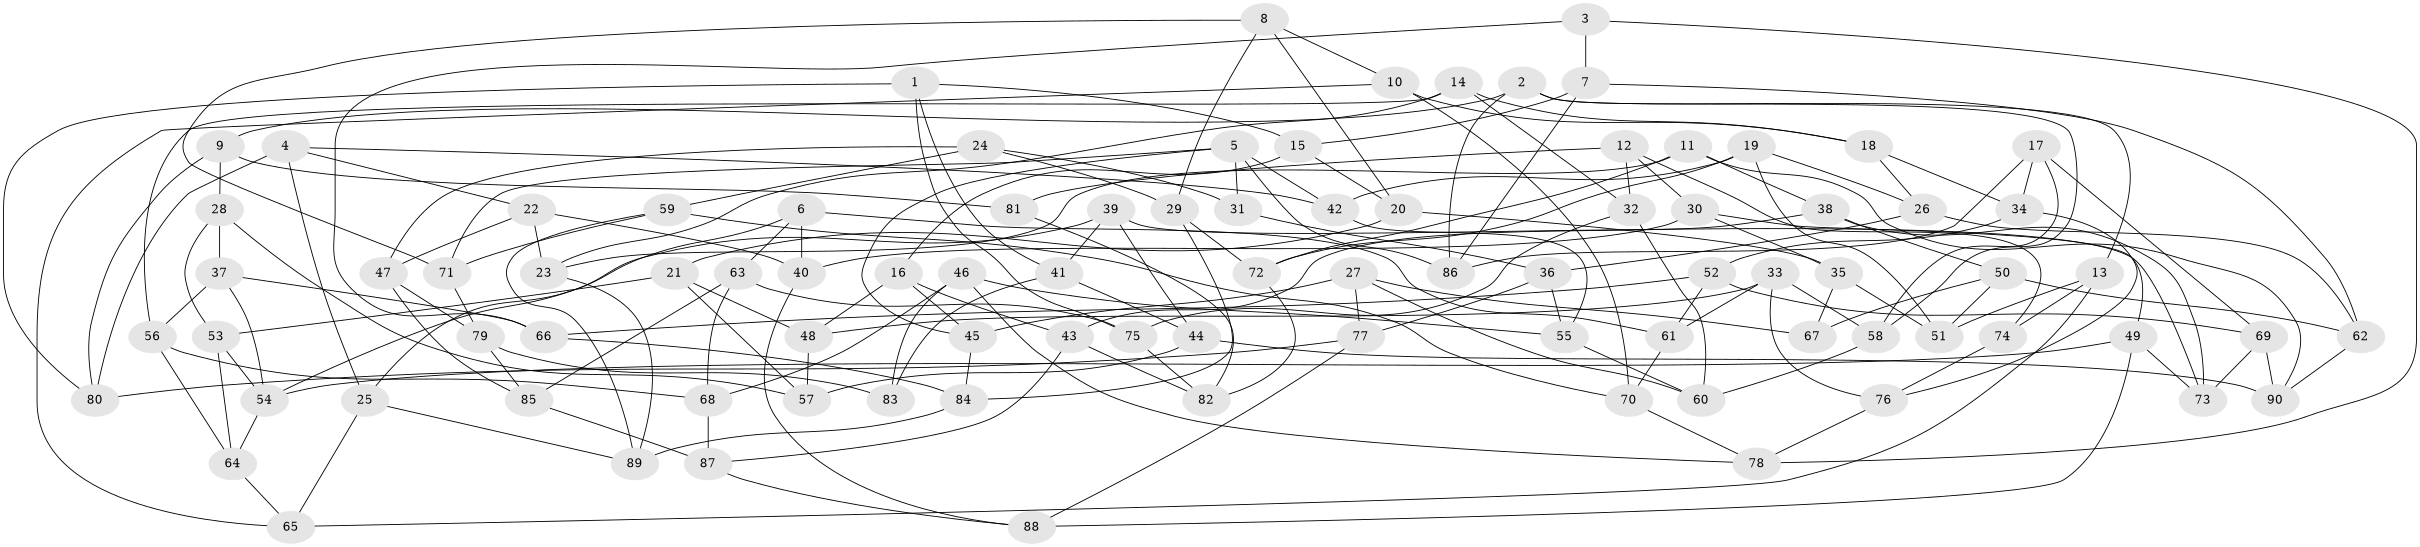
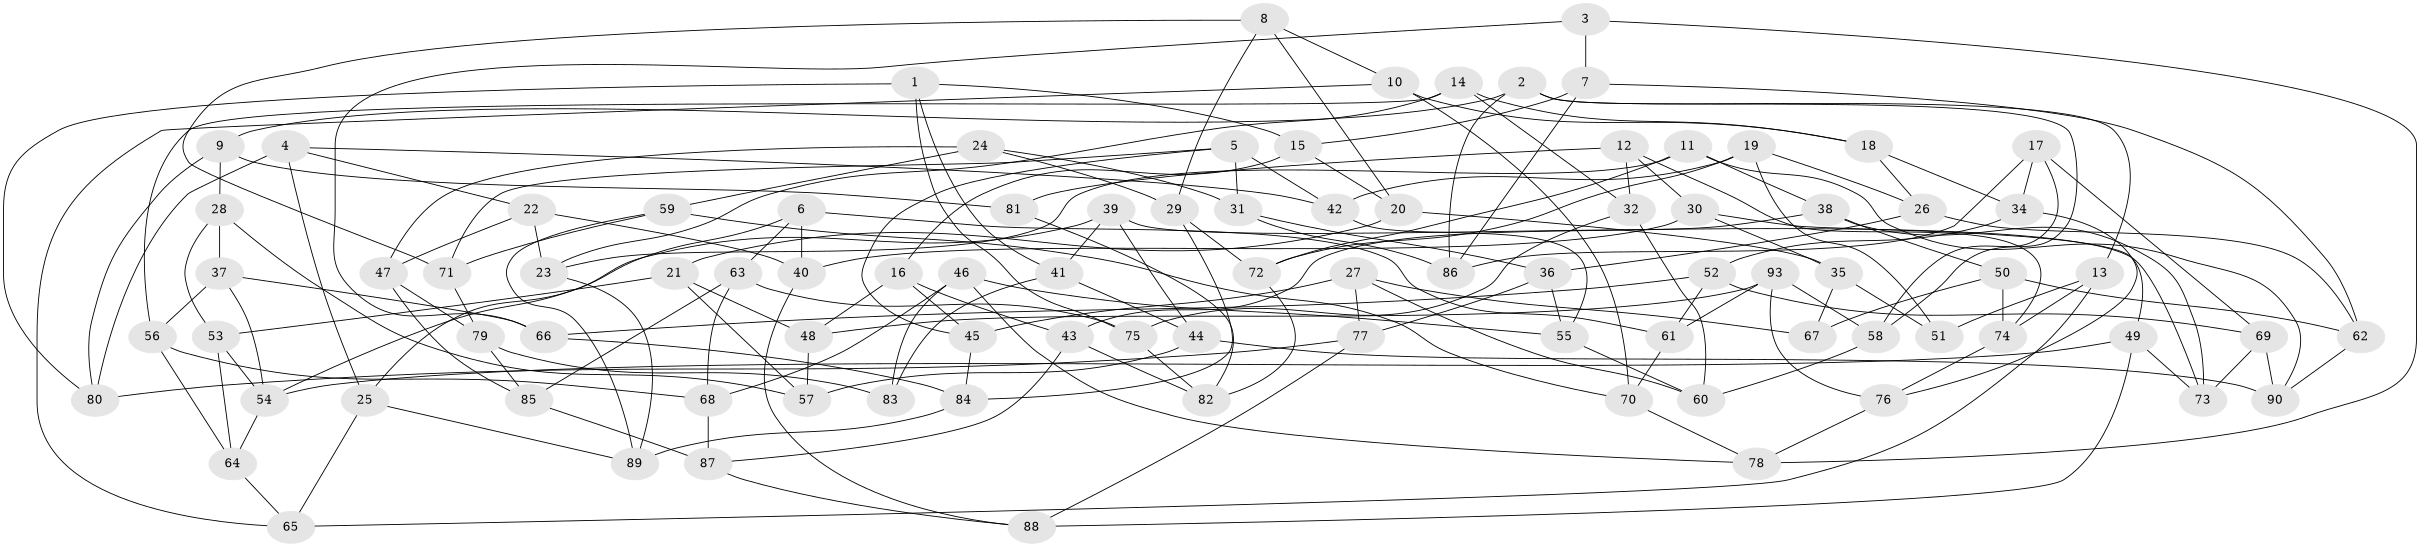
(1292, 216) -> (1345, 242)
(1775, 273) -> (1775, 273)
(1971, 305) -> (2003, 302)
